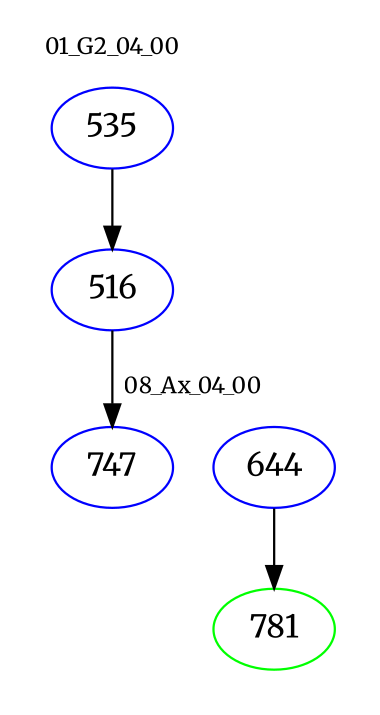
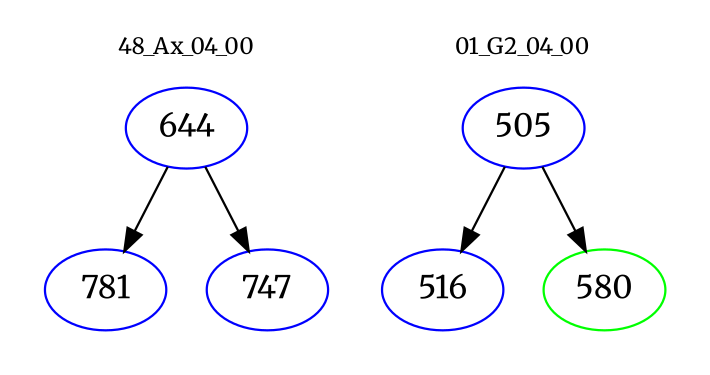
(112, 128) -> (524, 128)
none -> (605, 290)
(112, 380) -> (222, 199)
(193, 388) -> (187, 48)
(274, 629) -> (106, 290)
